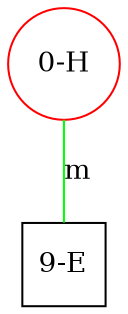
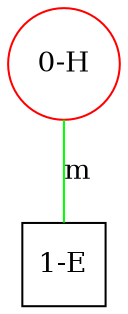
(64, 265) -> (64, 265)
